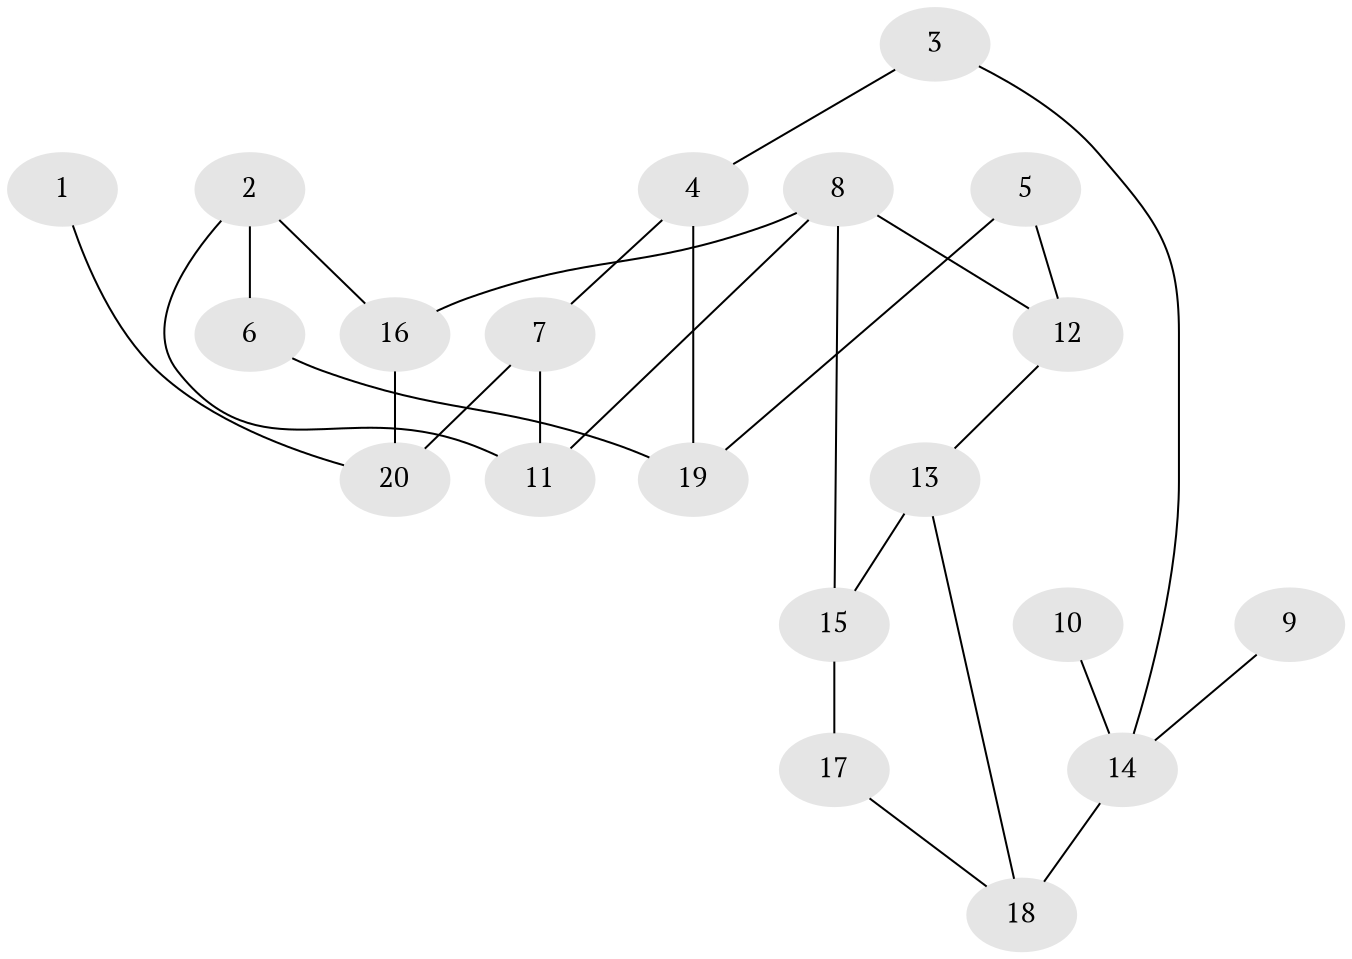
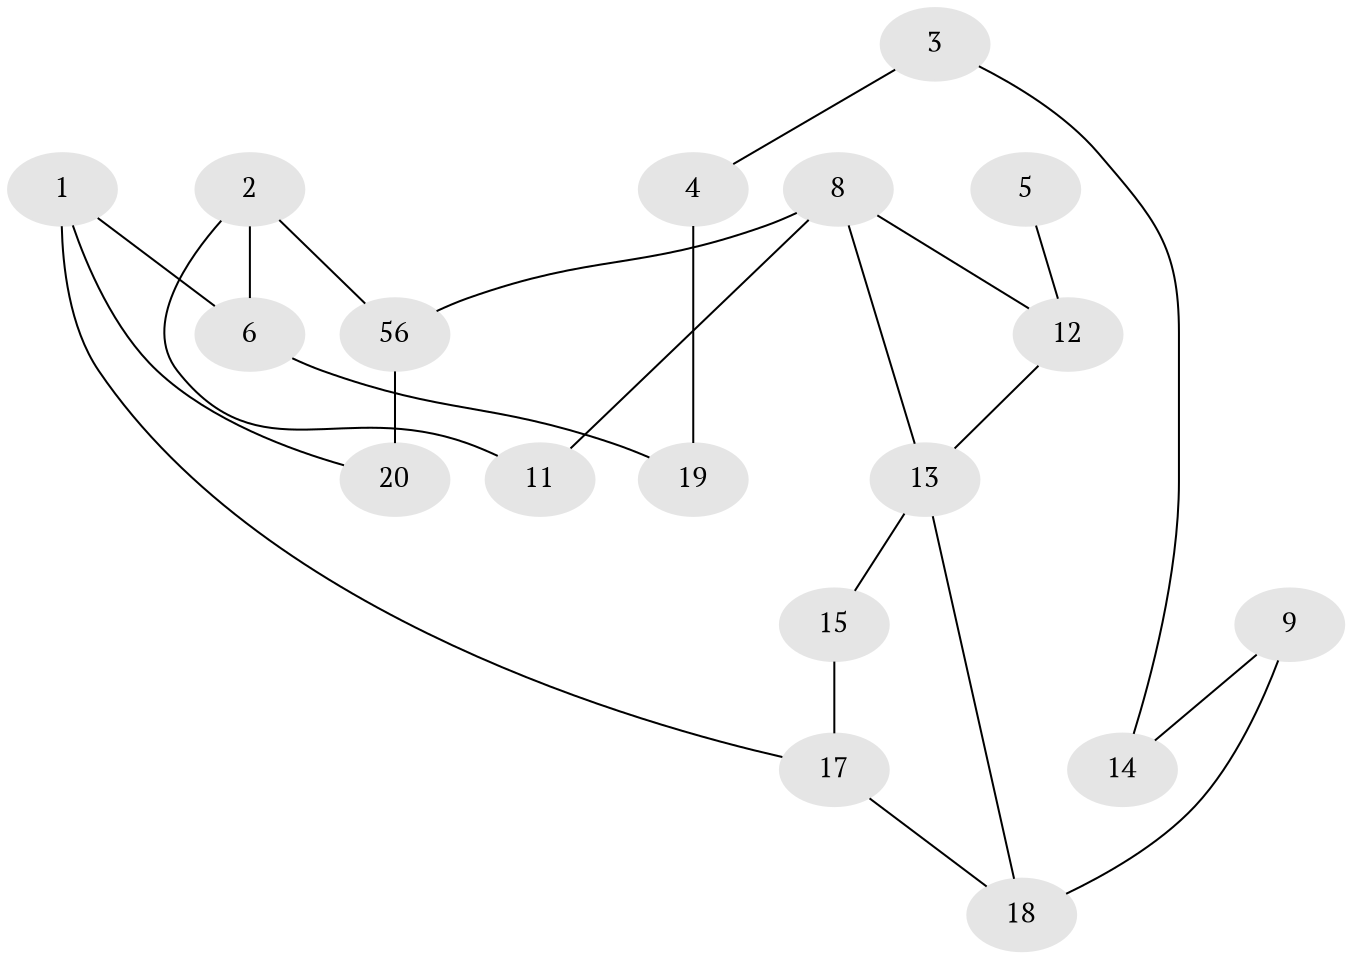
none -> (156, 262)
(860, 334) -> none
(395, 335) -> (395, 335)
(540, 335) -> none
(836, 407) -> (882, 335)
none -> (340, 585)
(1068, 625) -> none
(1072, 842) -> (1199, 802)
